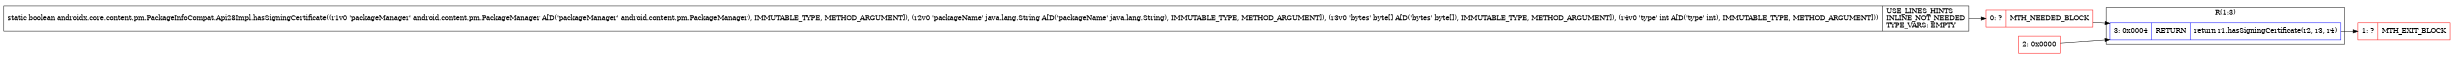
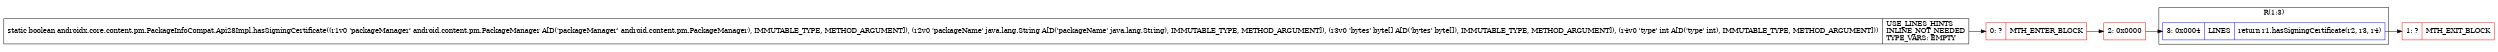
(2049, 18) -> (2046, 31)
(2099, 23) -> (2093, 31)
(2171, 31) -> (2219, 31)
